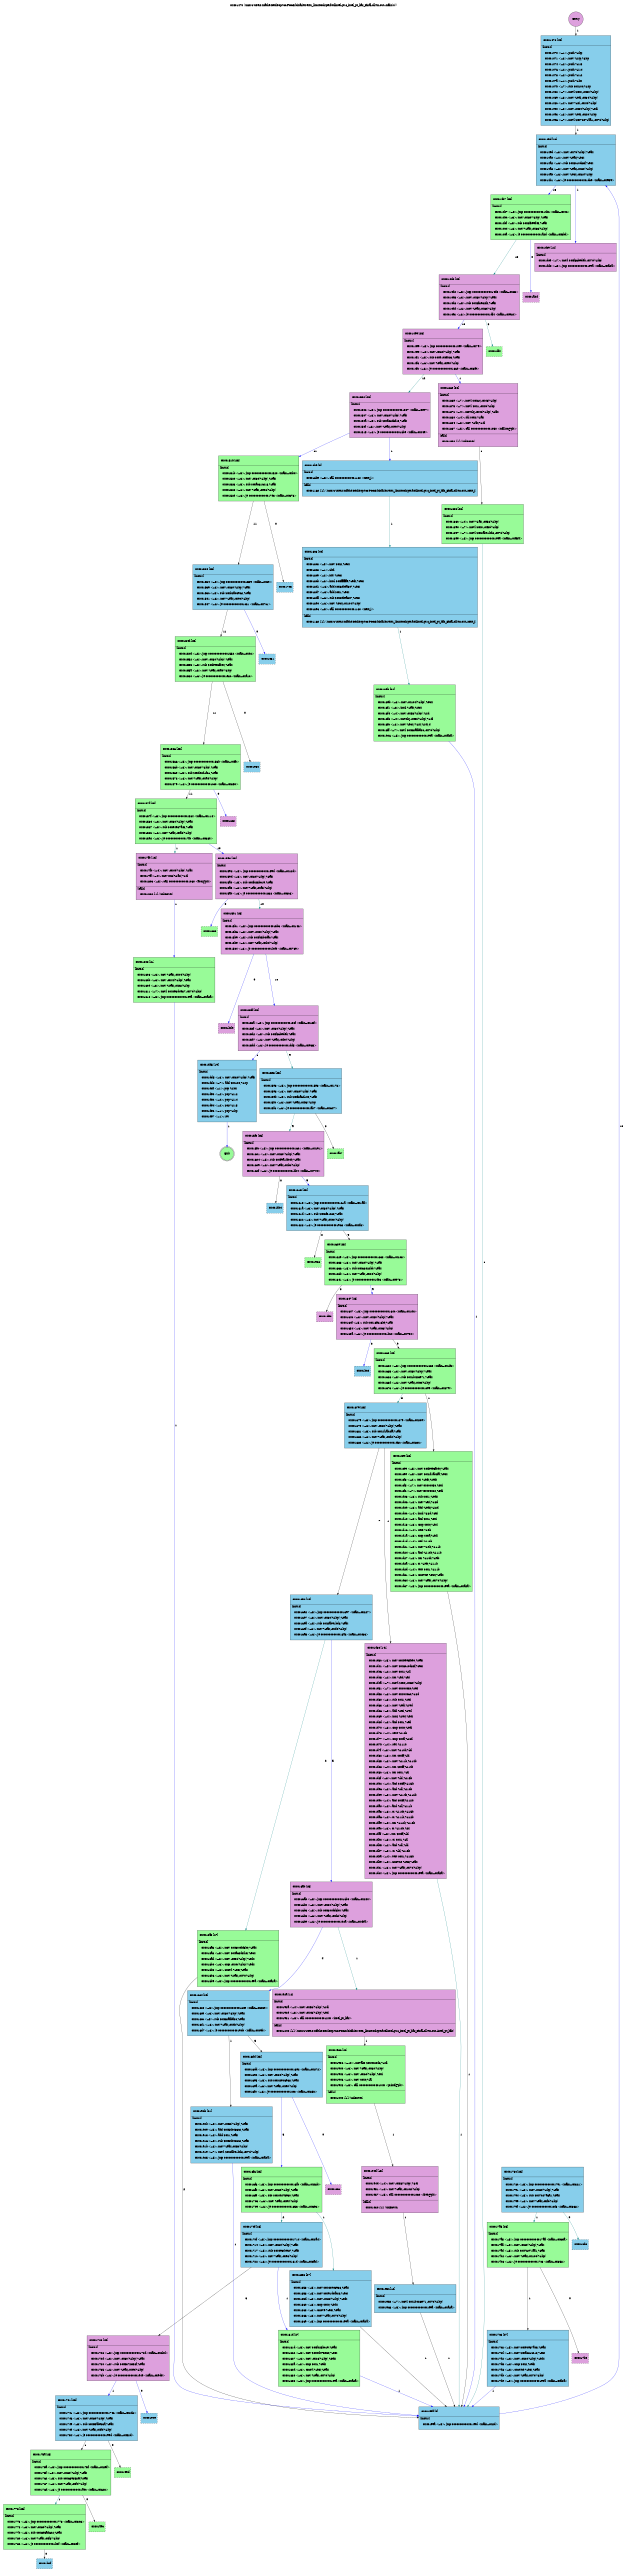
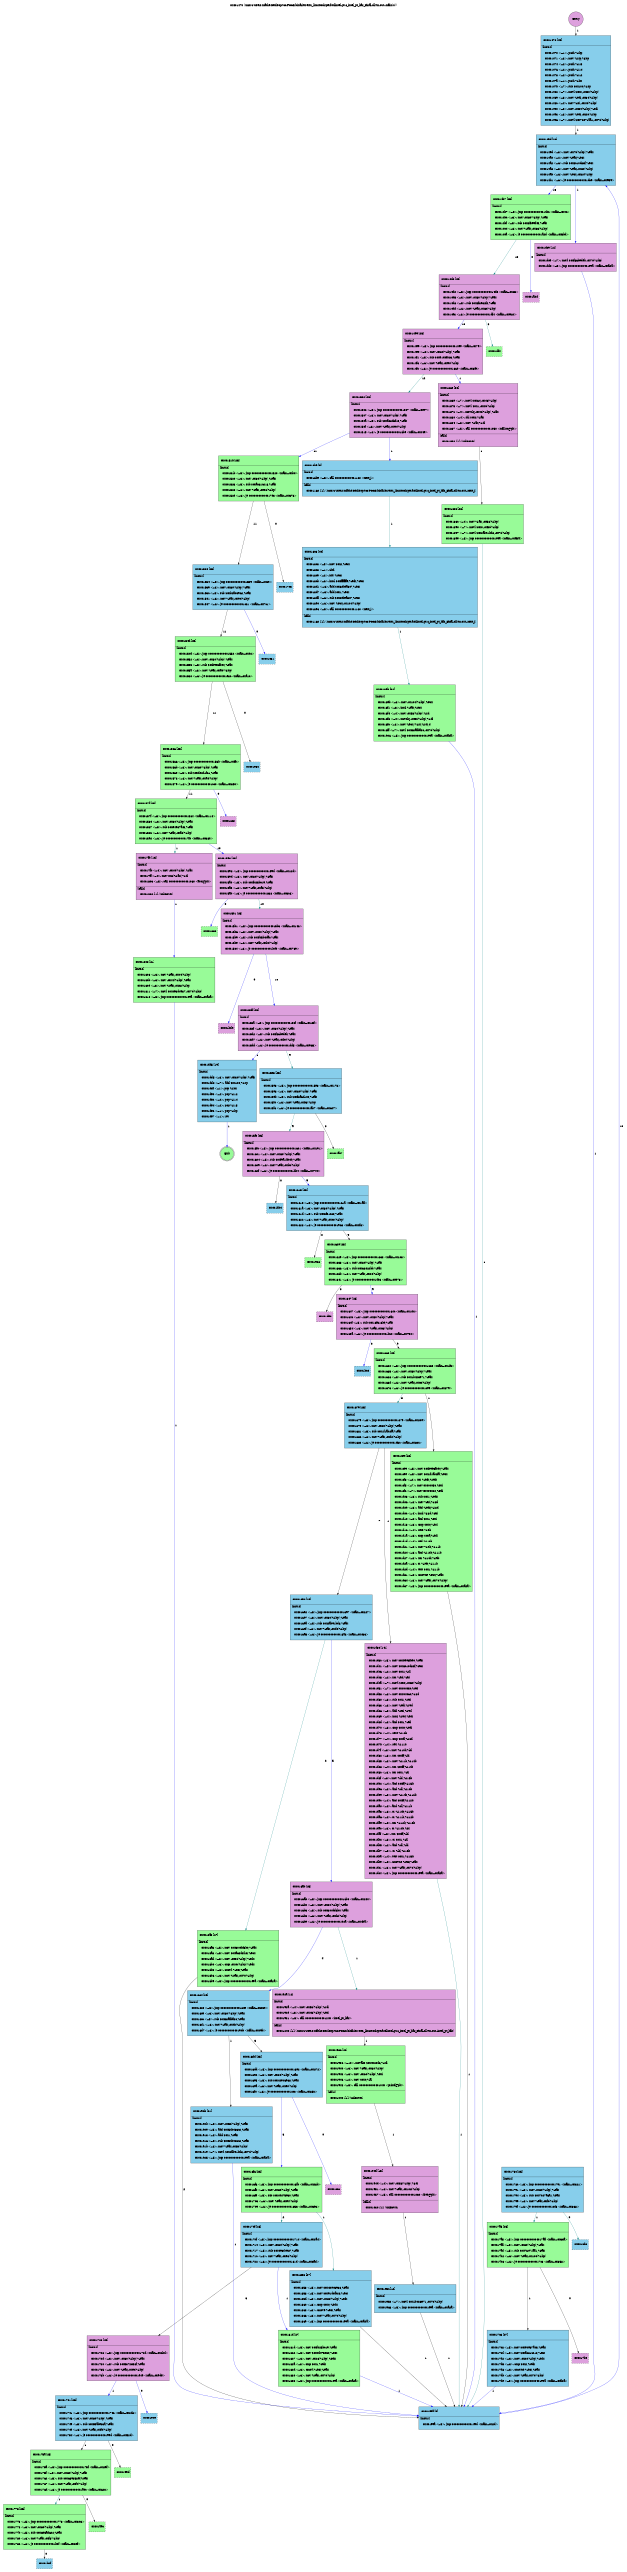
none -> (594, 1376)
